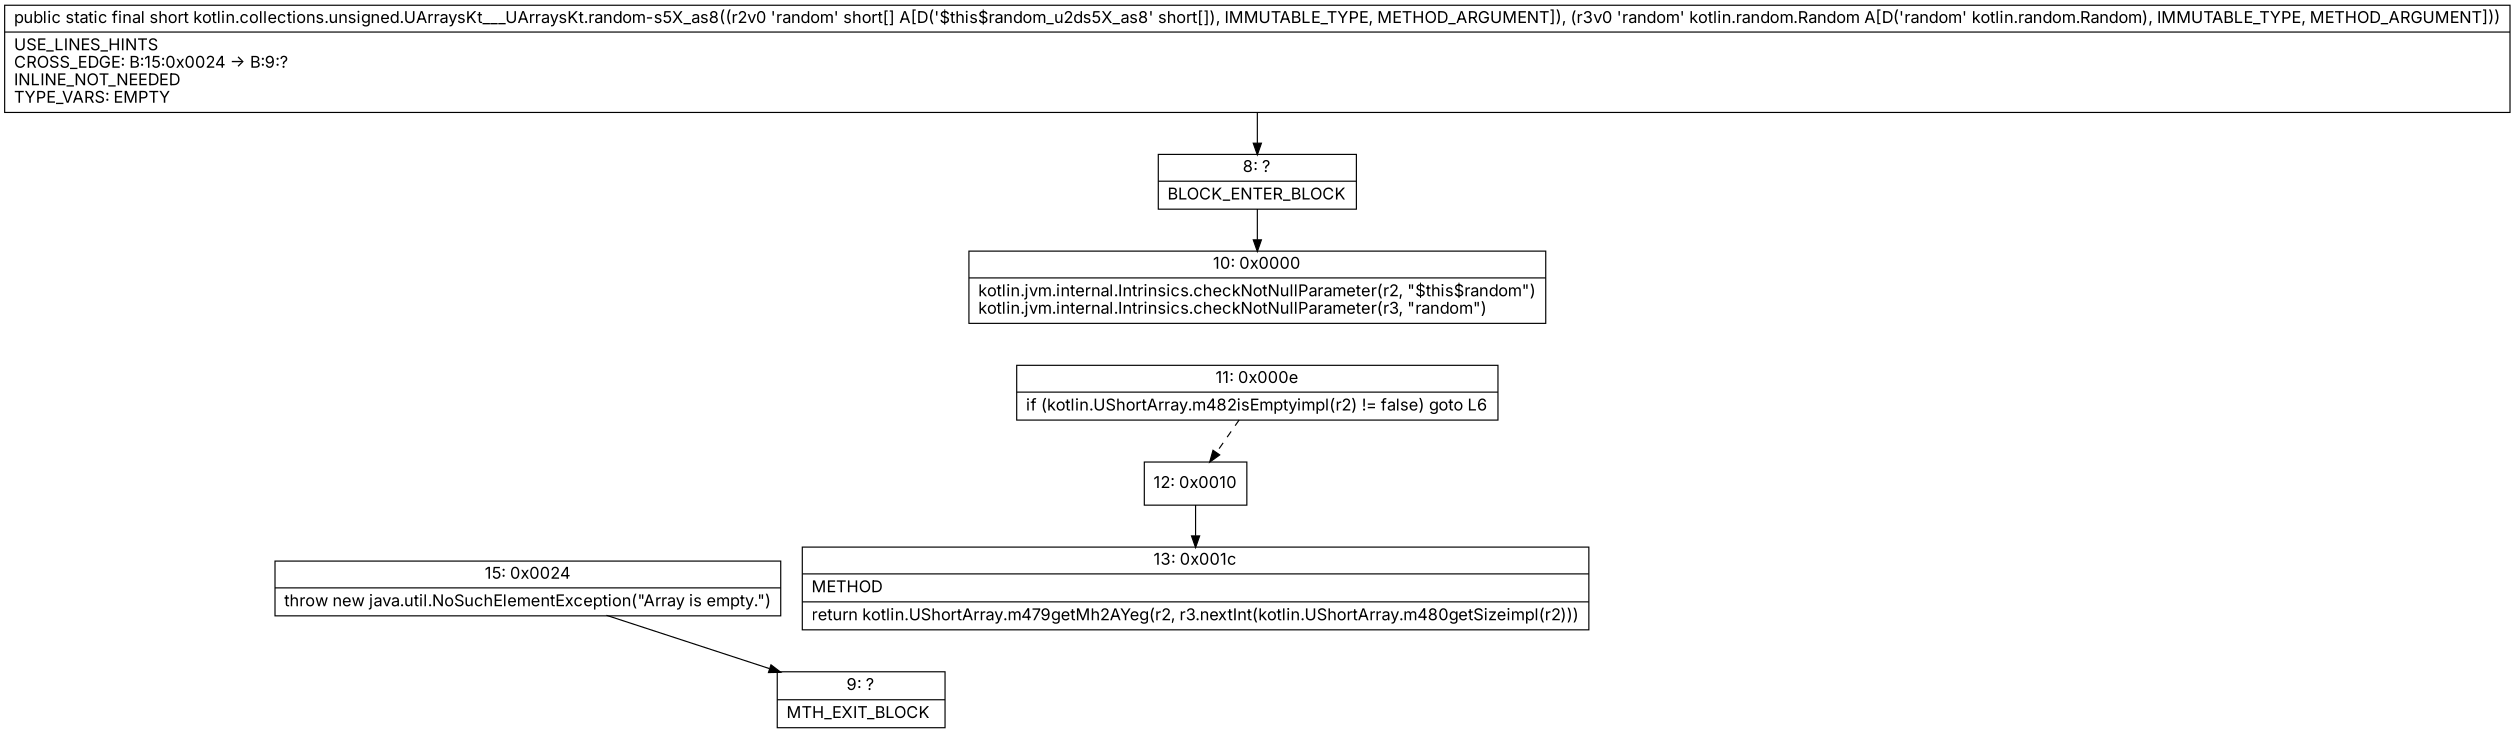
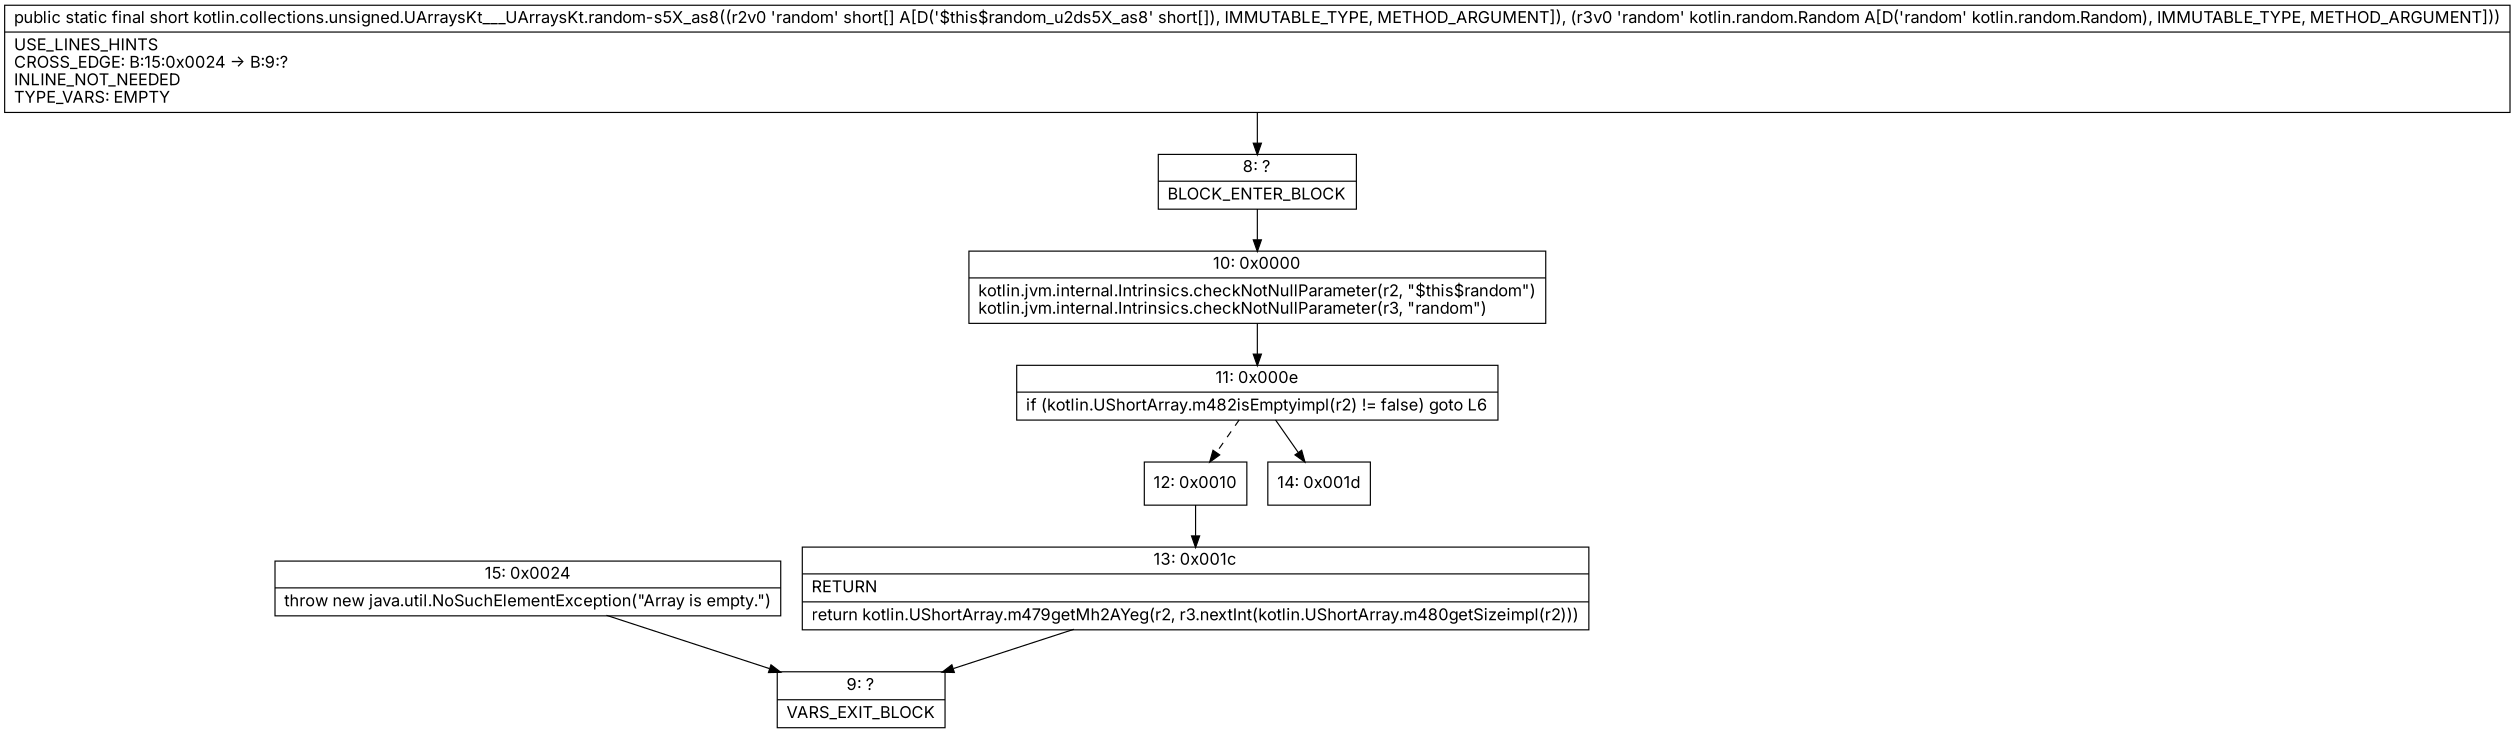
none -> (1257, 339)
none -> (1319, 484)
(847, 587) -> (845, 587)
none -> (1014, 649)
(859, 713) -> (861, 713)
